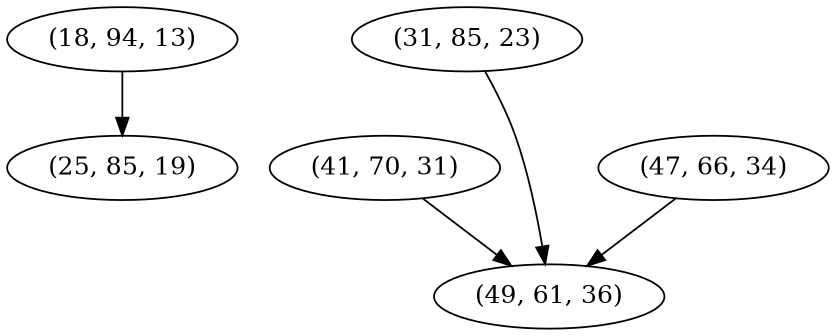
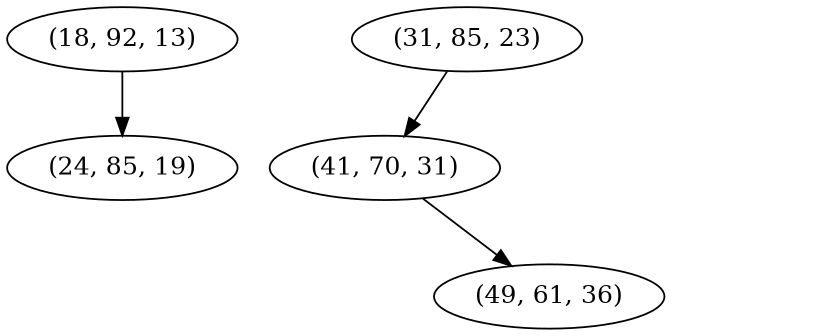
(122, 39) -> (122, 39)
(522, 156) -> (431, 96)
(122, 168) -> (122, 168)
(714, 168) -> none
